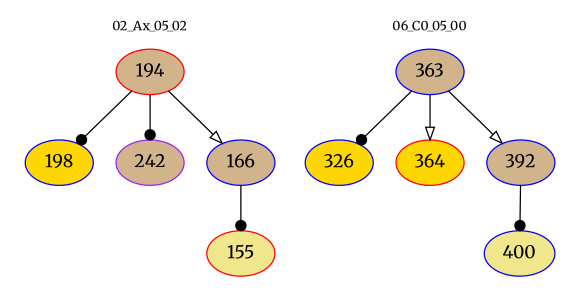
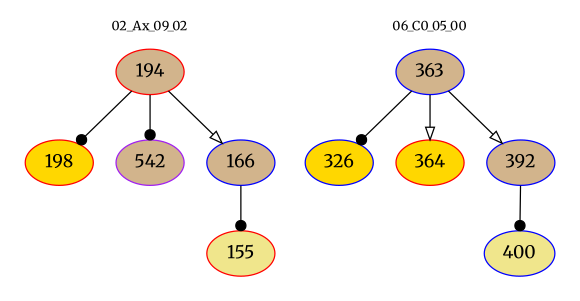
(150, 27) -> (150, 27)
(59, 163) -> (59, 163)
(150, 163) -> (150, 163)
